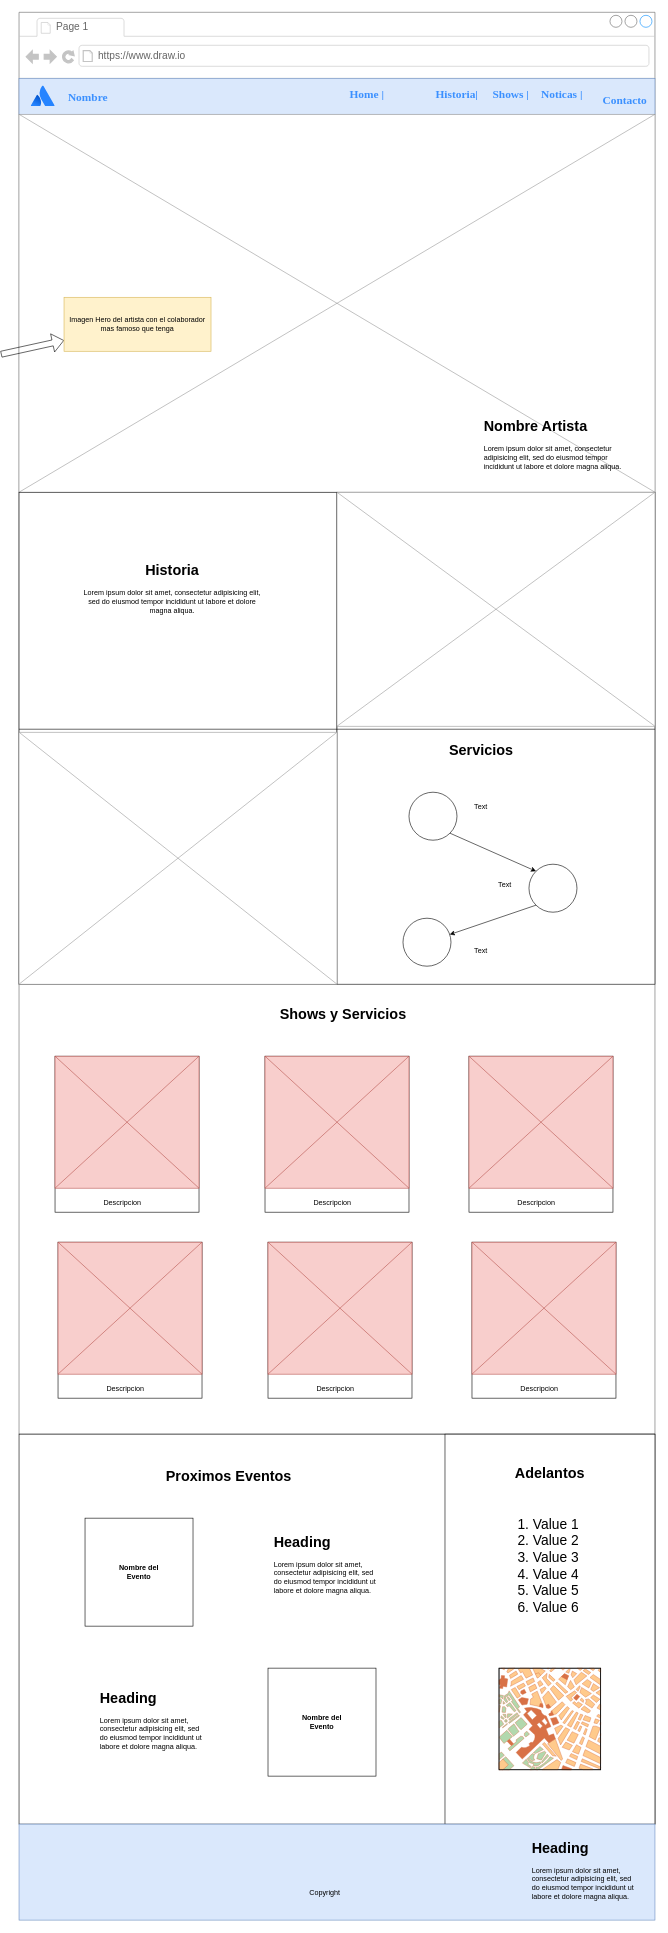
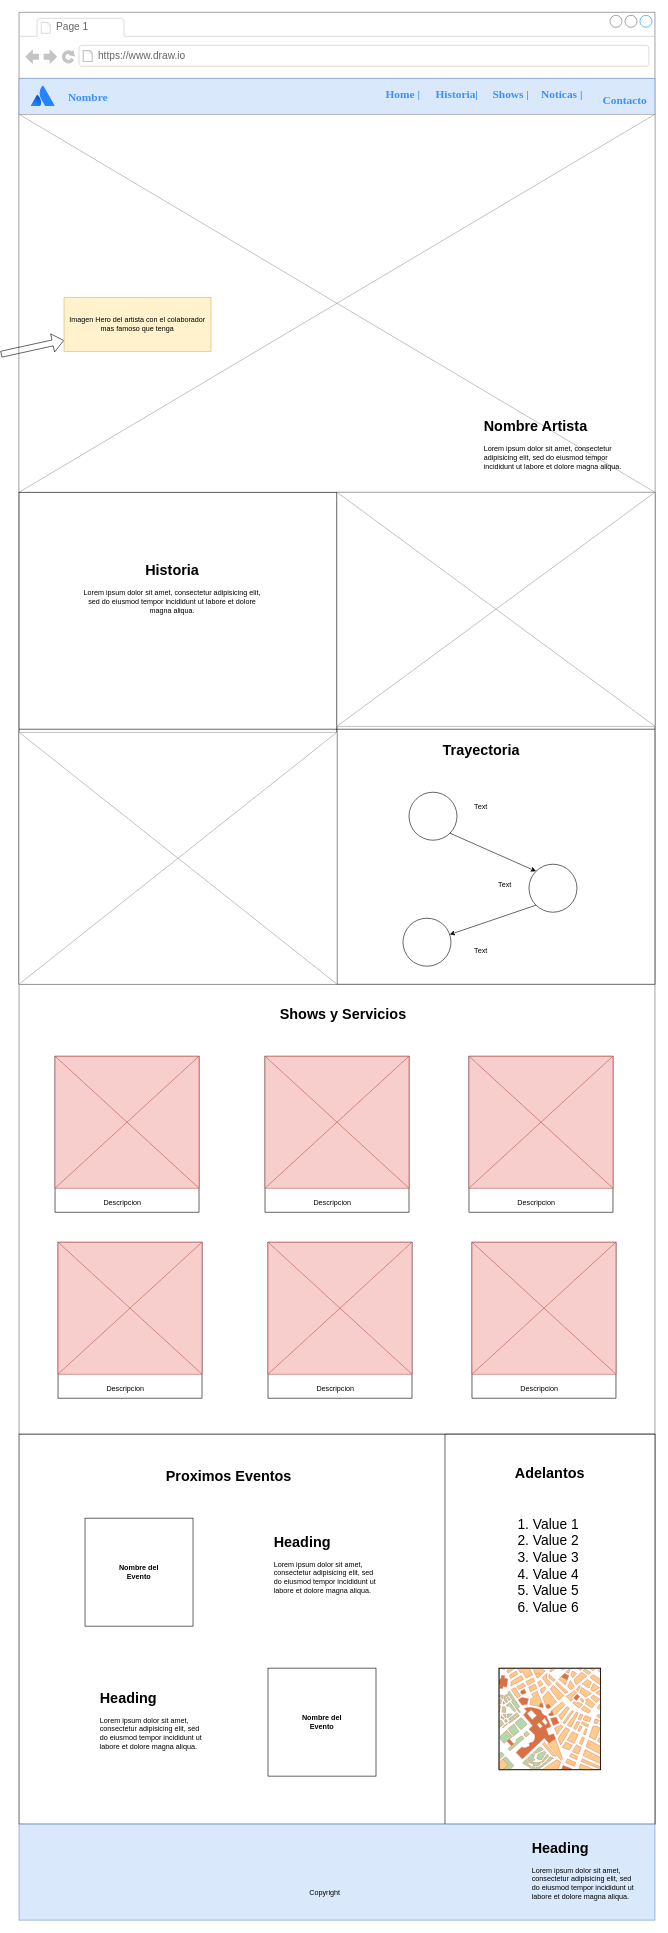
(367, 95) -> (403, 95)
(481, 737) -> (481, 737)
